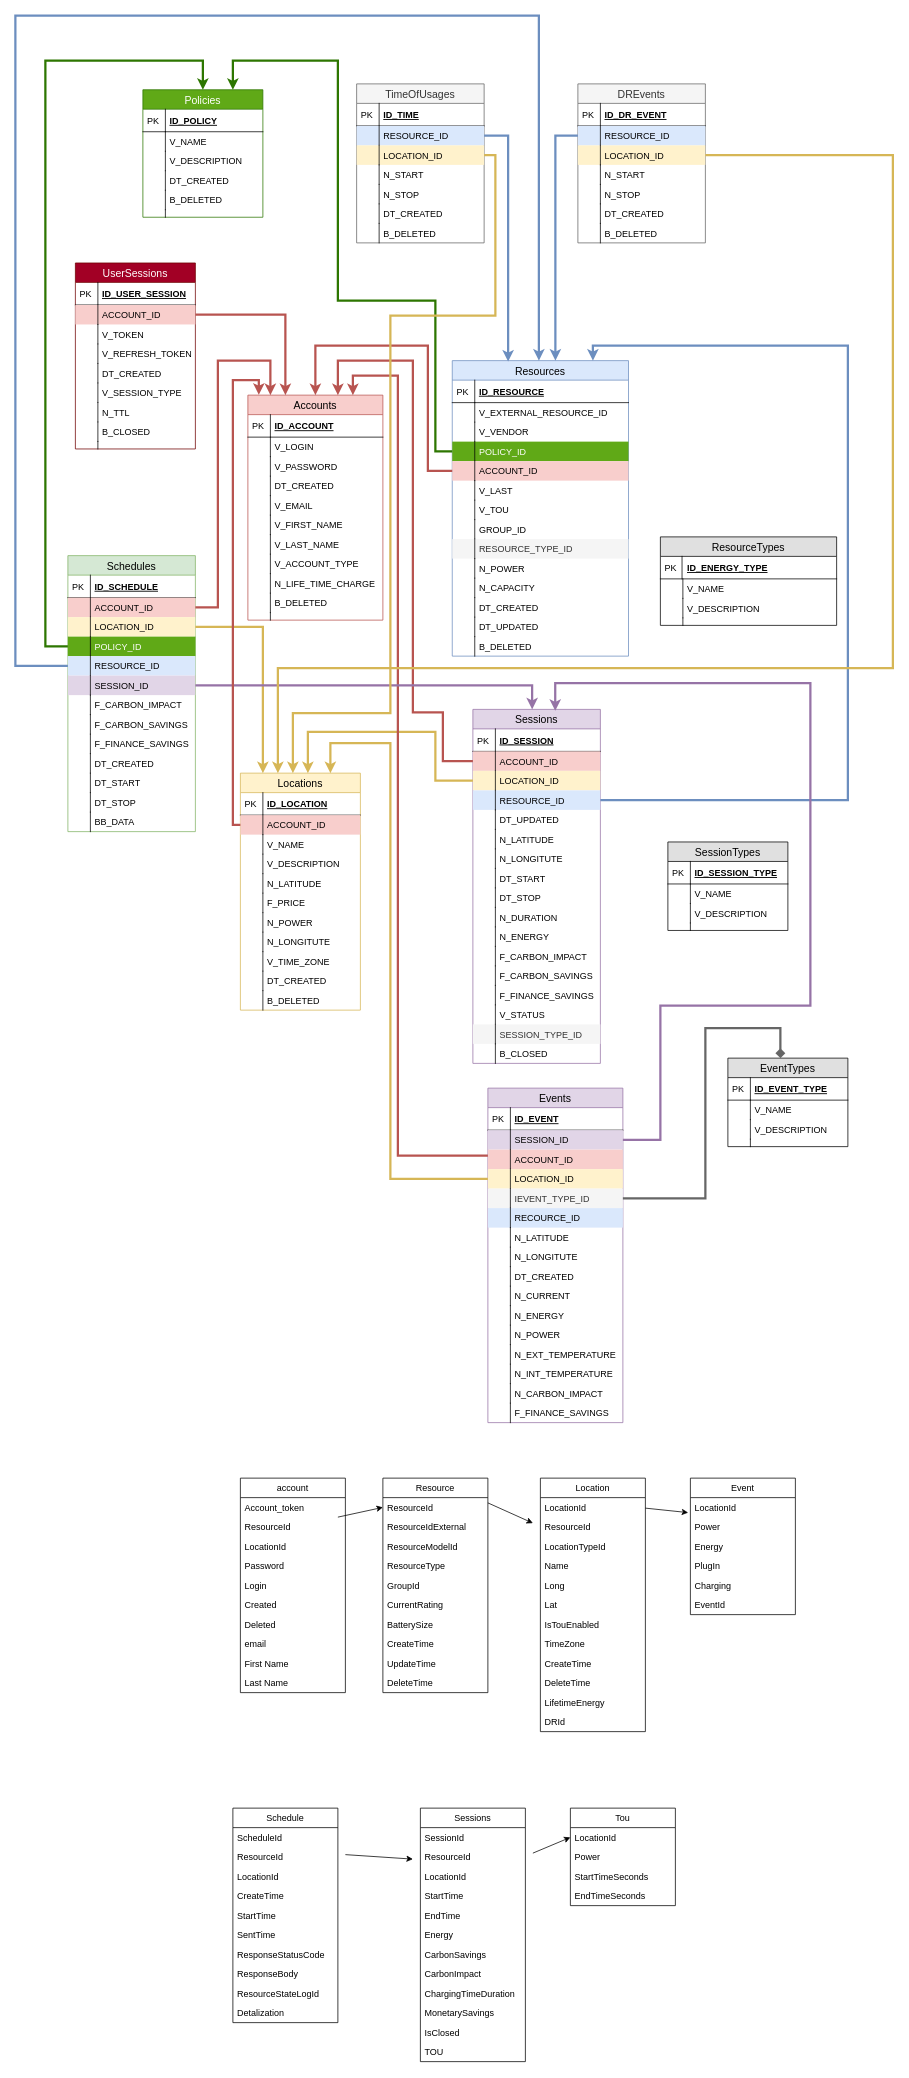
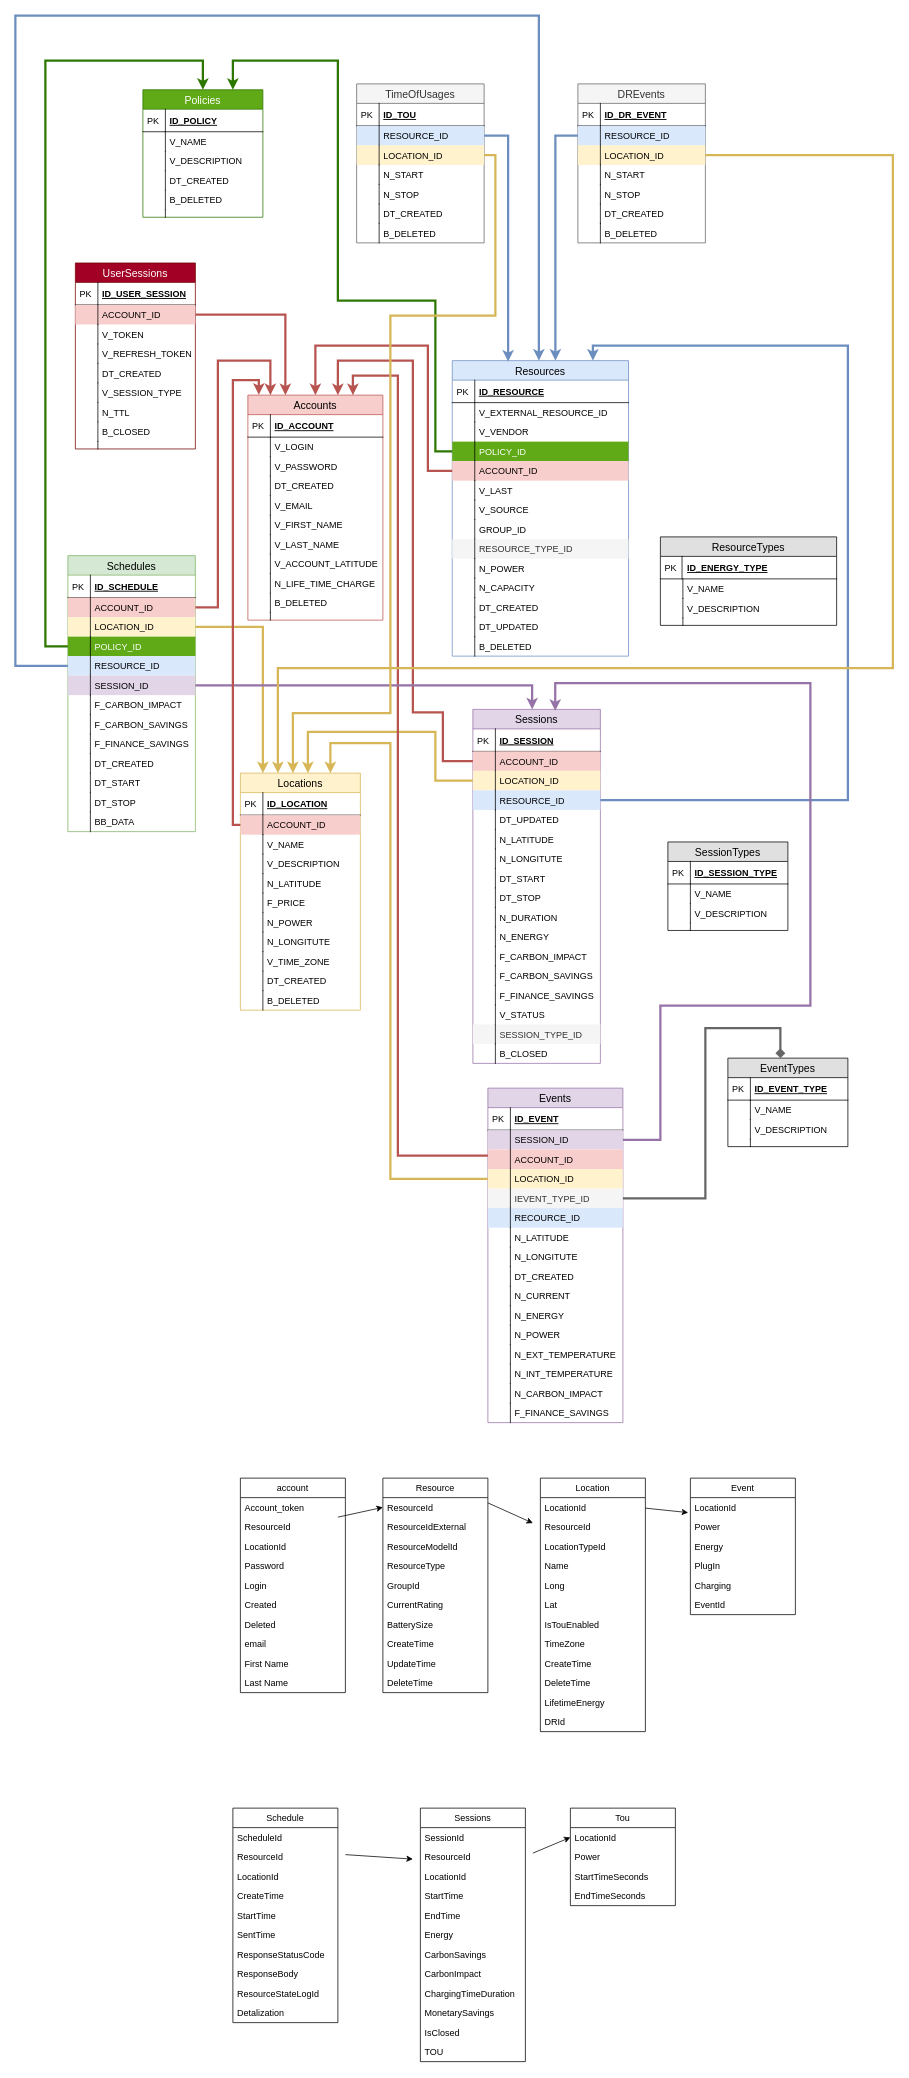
(401, 115) -> (398, 115)
(491, 510) -> (499, 510)
(310, 564) -> (320, 564)
